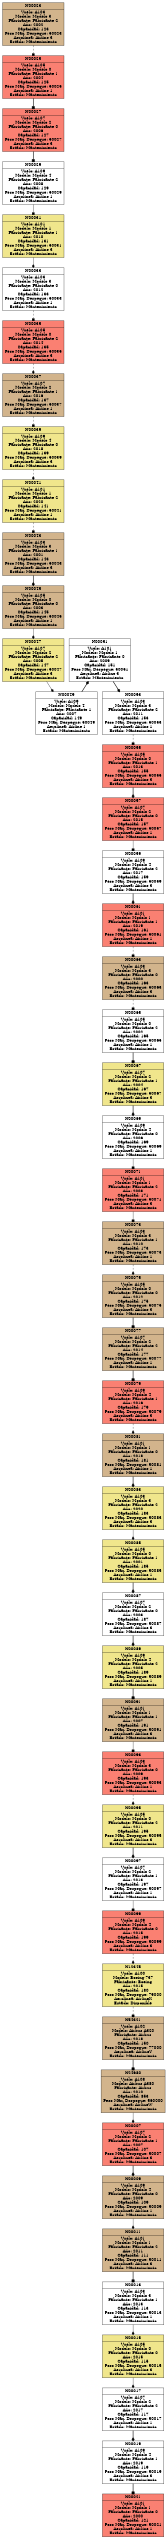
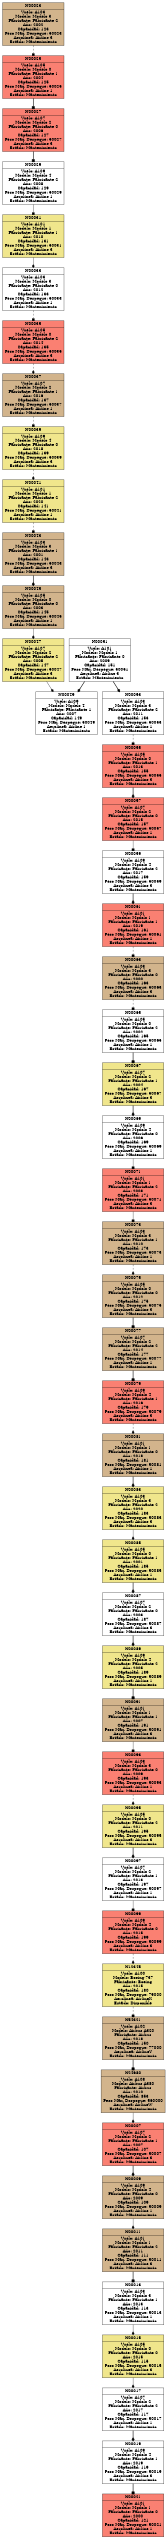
(84, 688) -> (82, 685)
